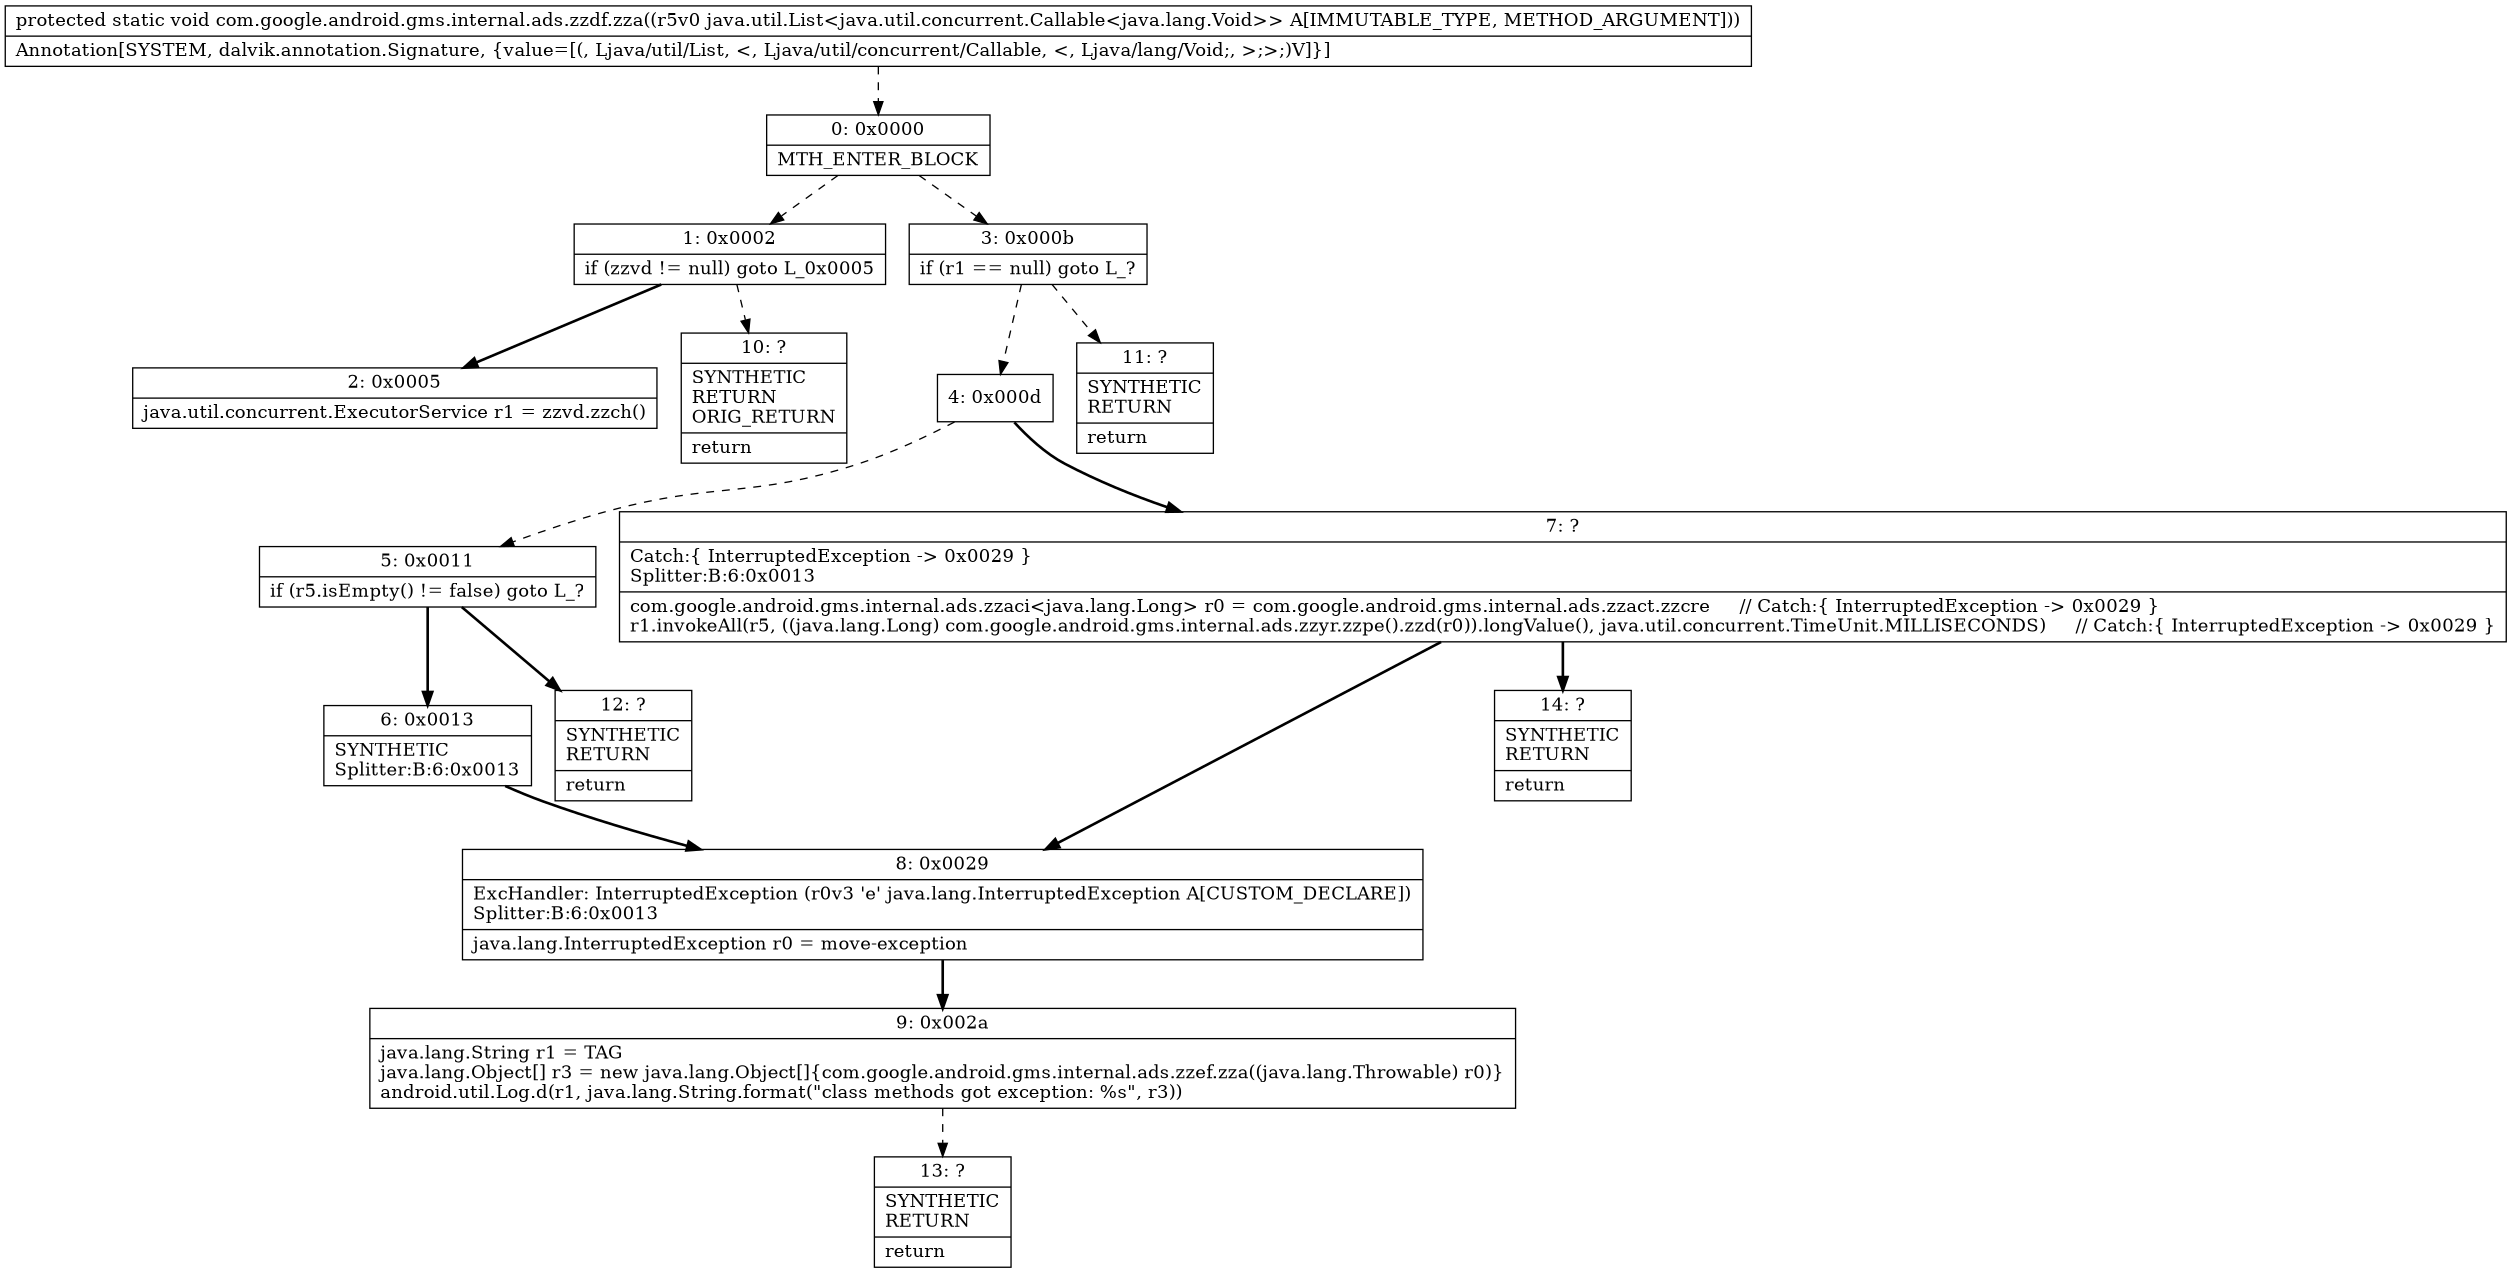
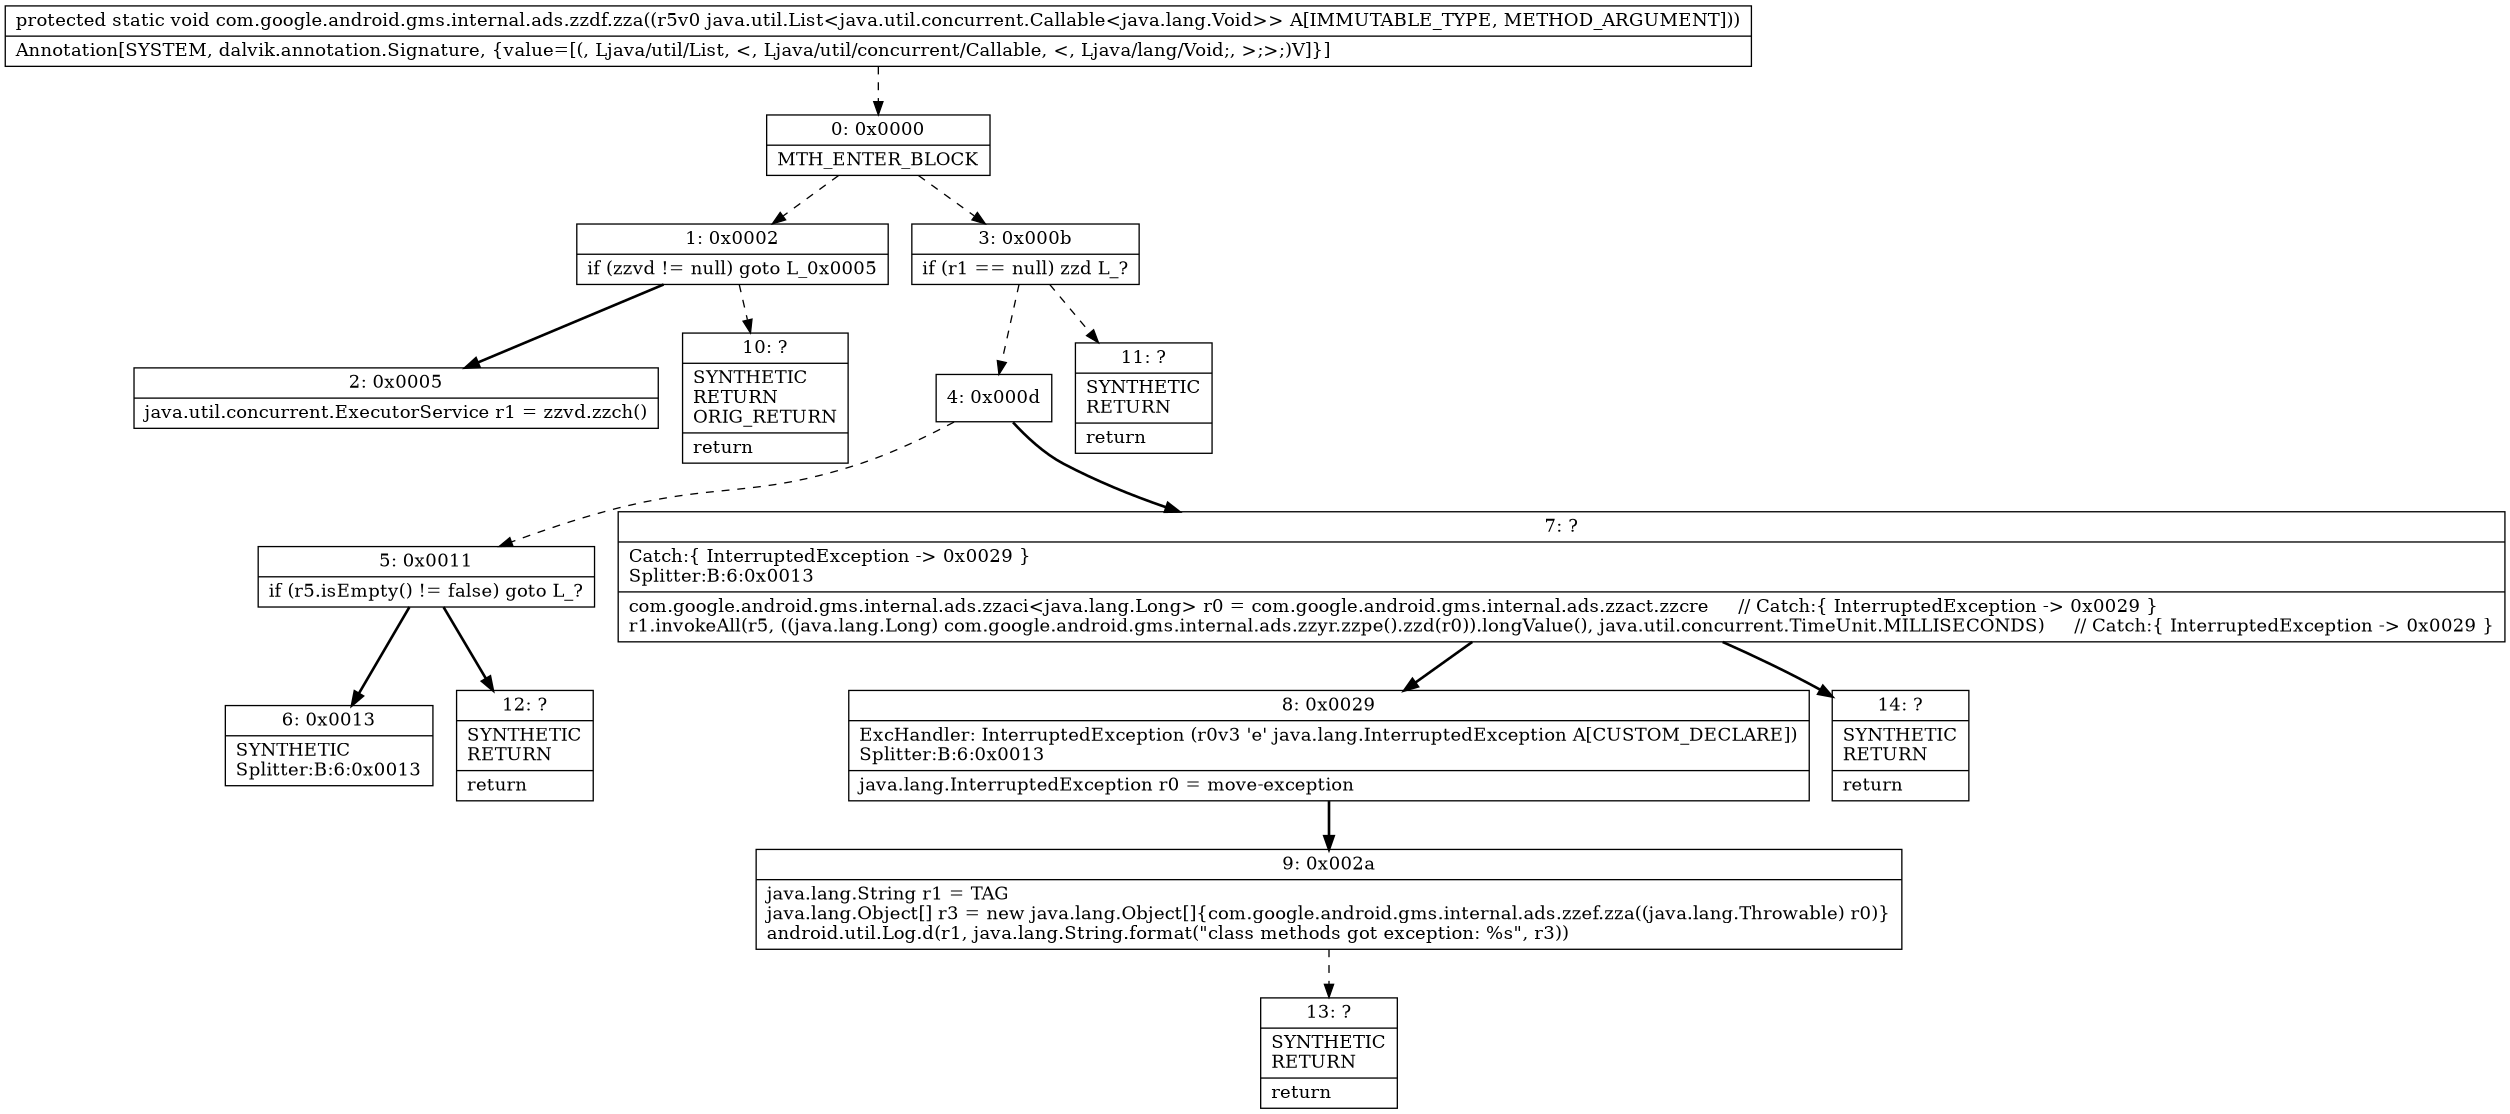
(1028, 269) -> (1025, 269)
(595, 819) -> none
